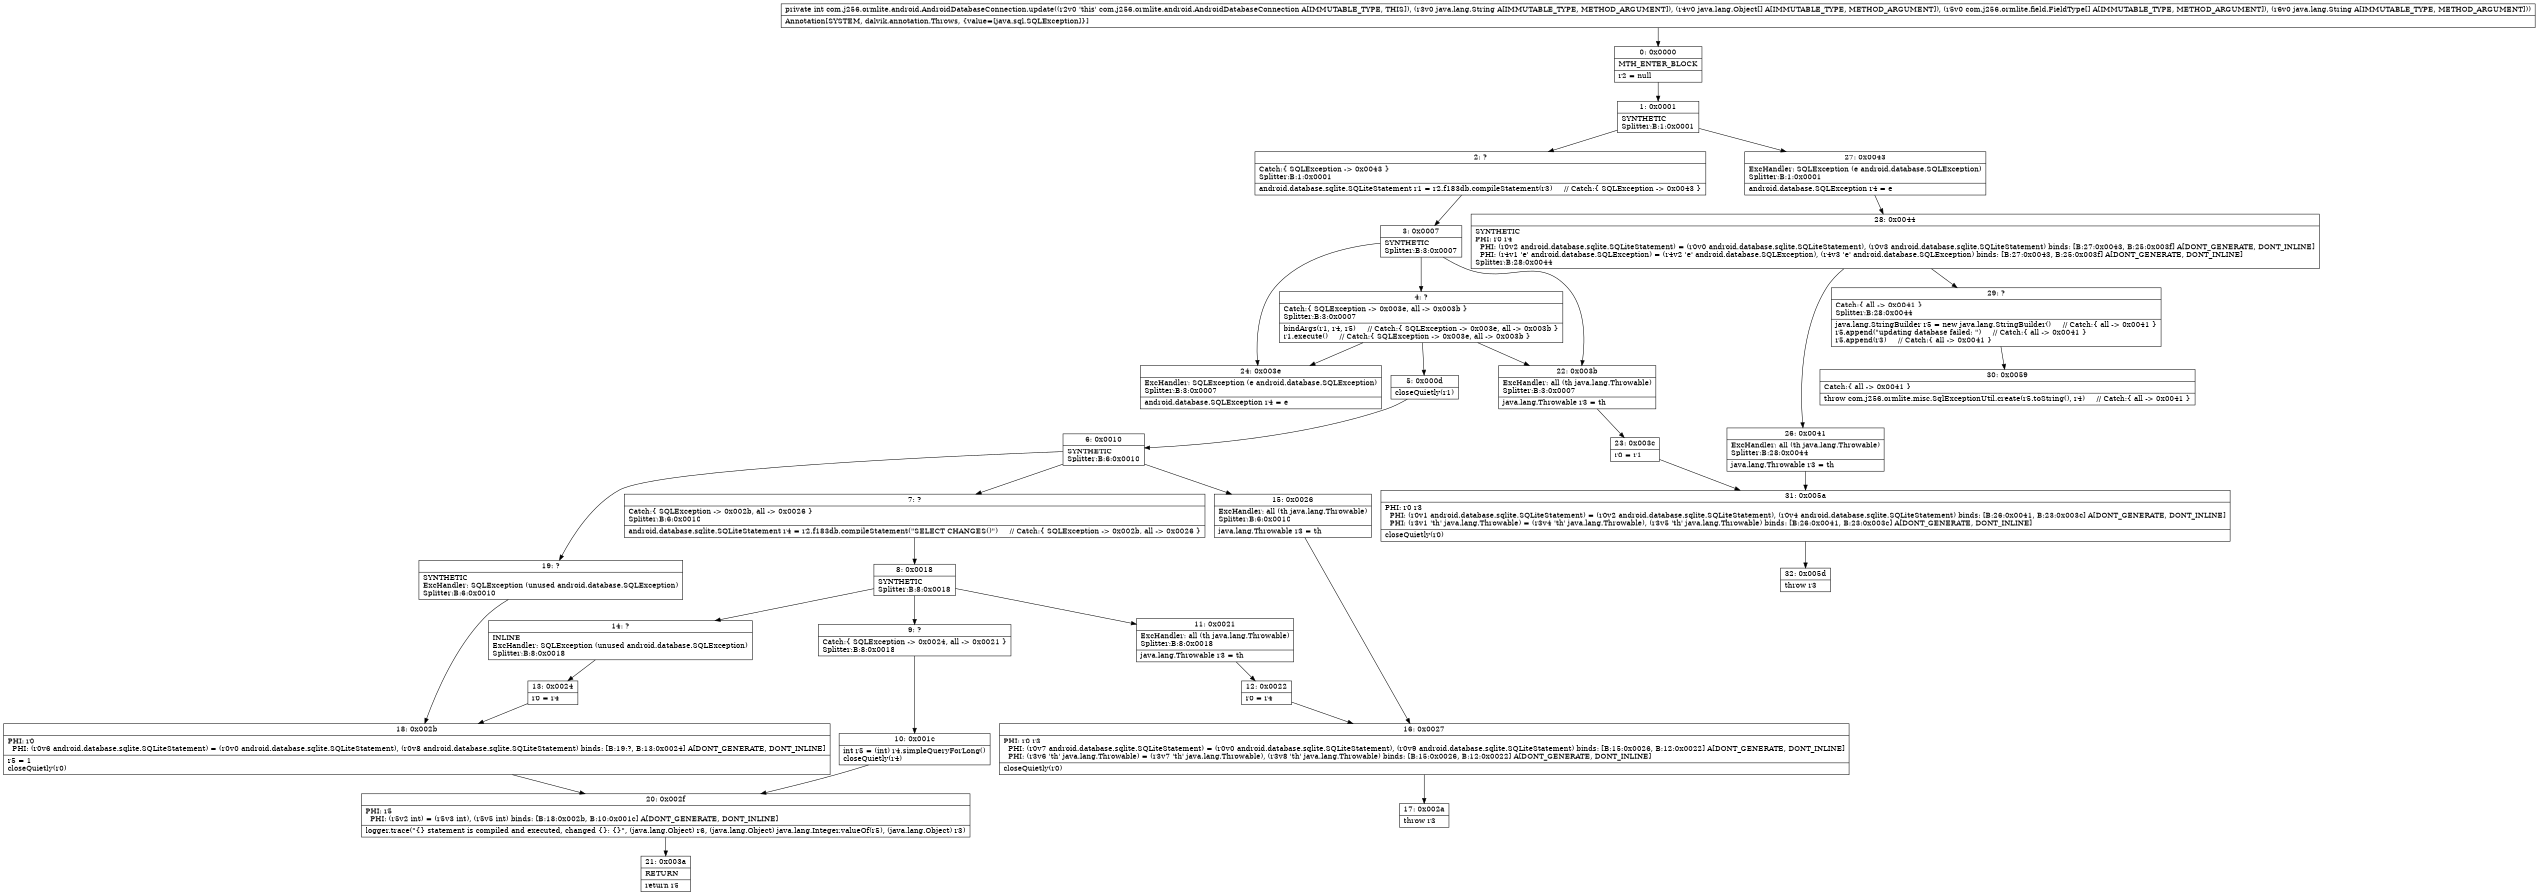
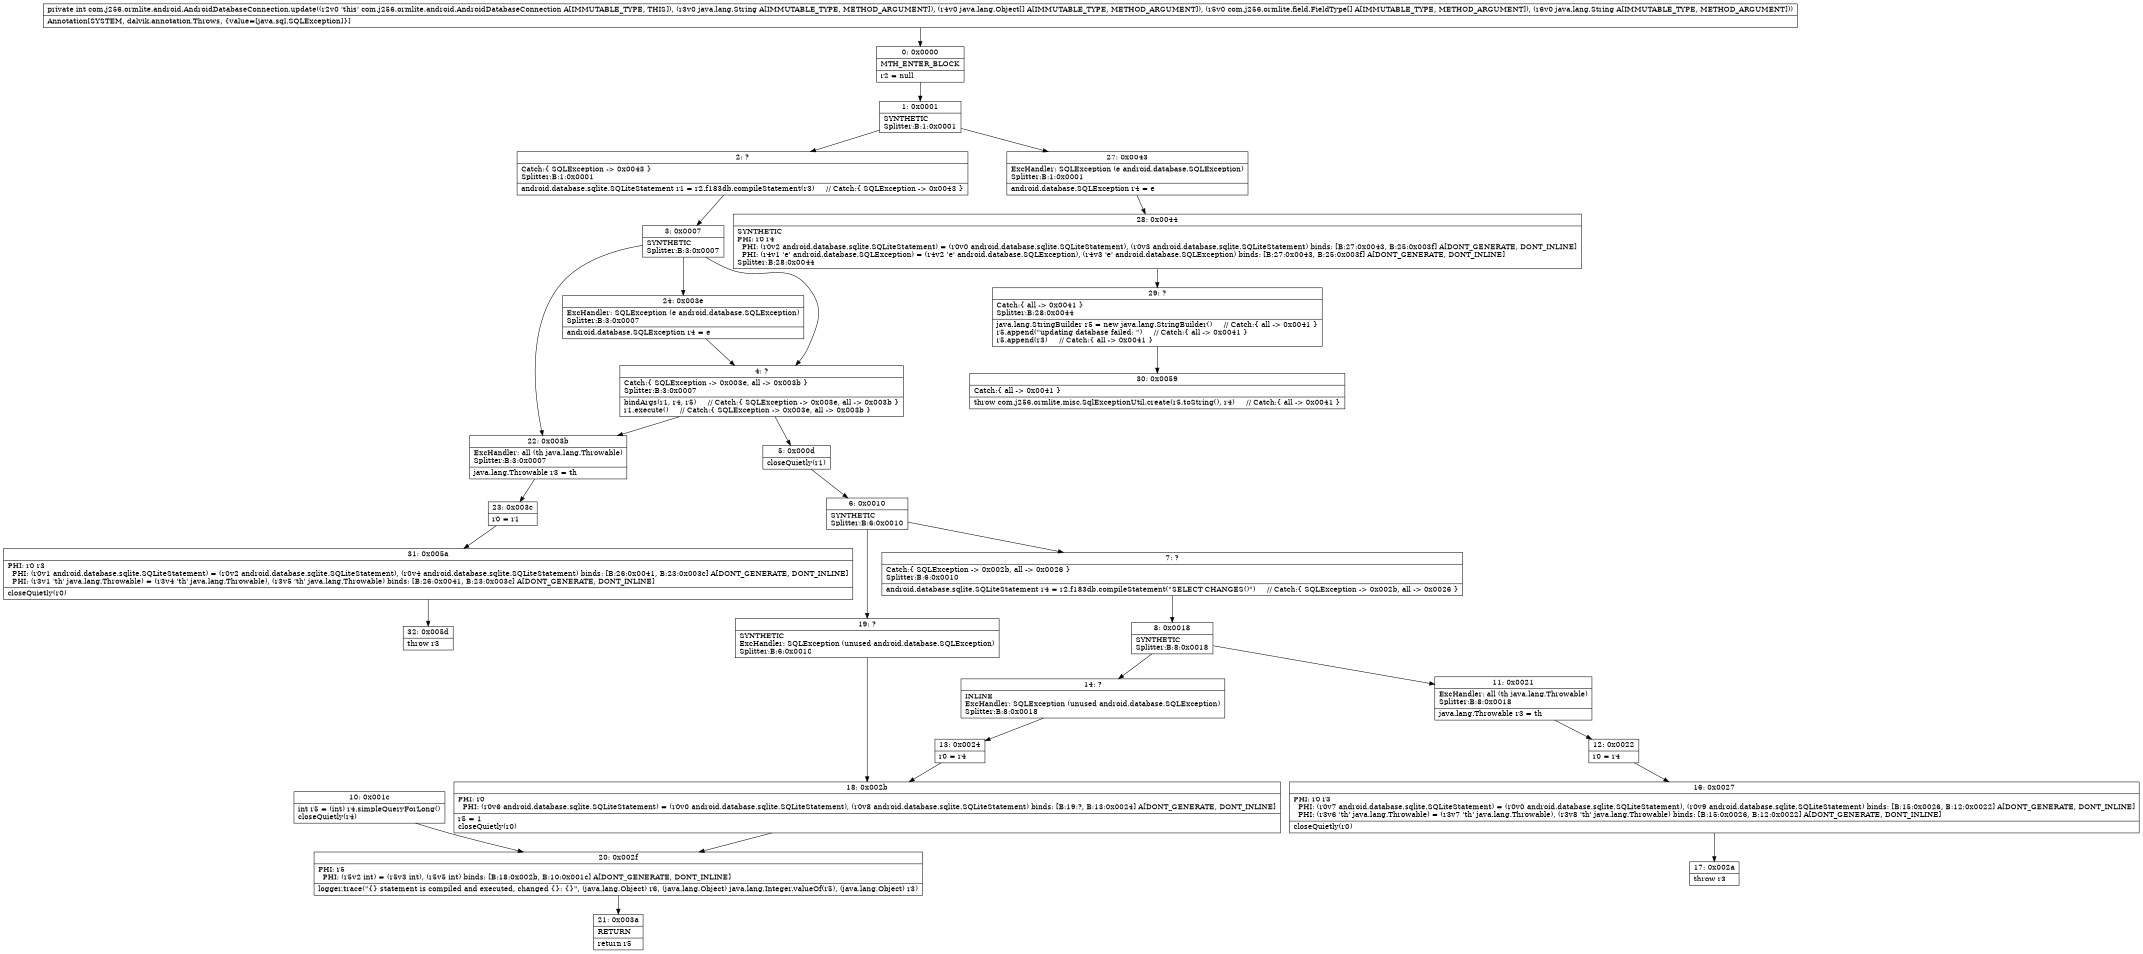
(1339, 353) -> (718, 350)
(1806, 450) -> none
(1293, 516) -> none
(915, 640) -> none
